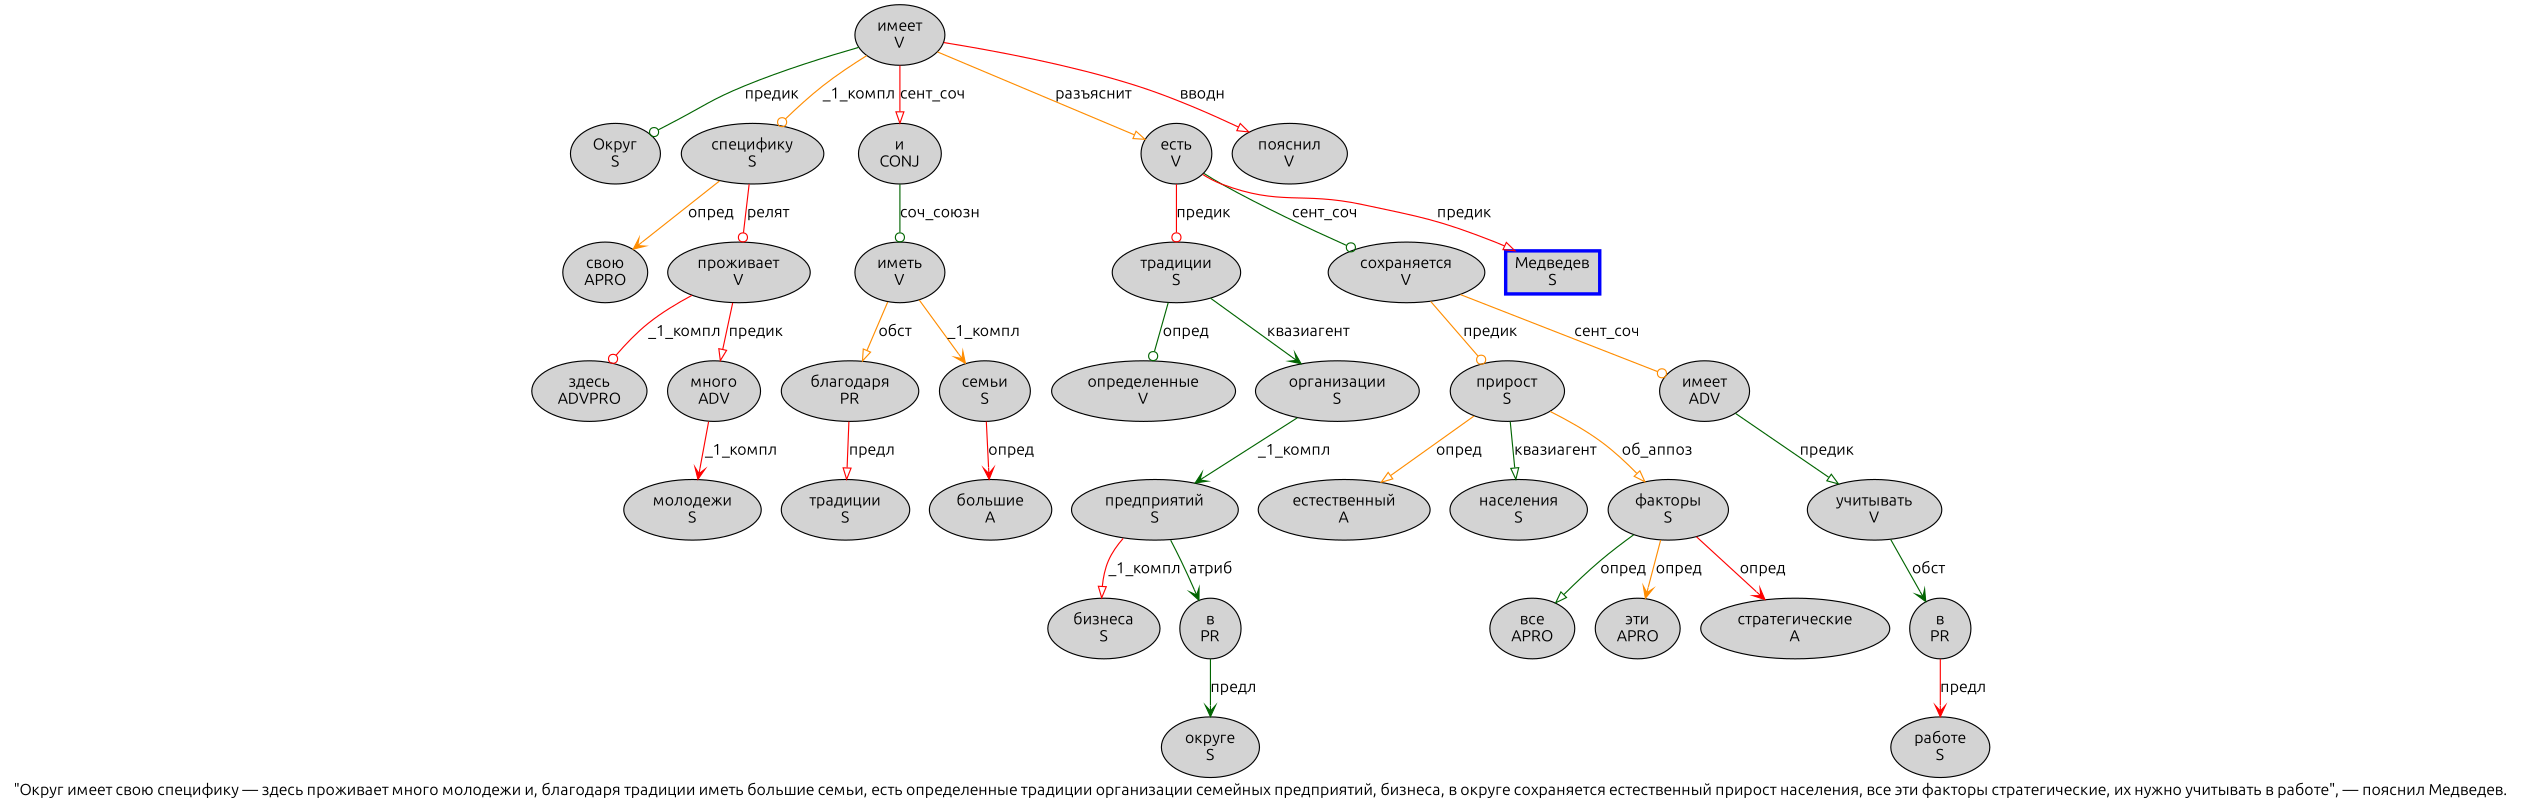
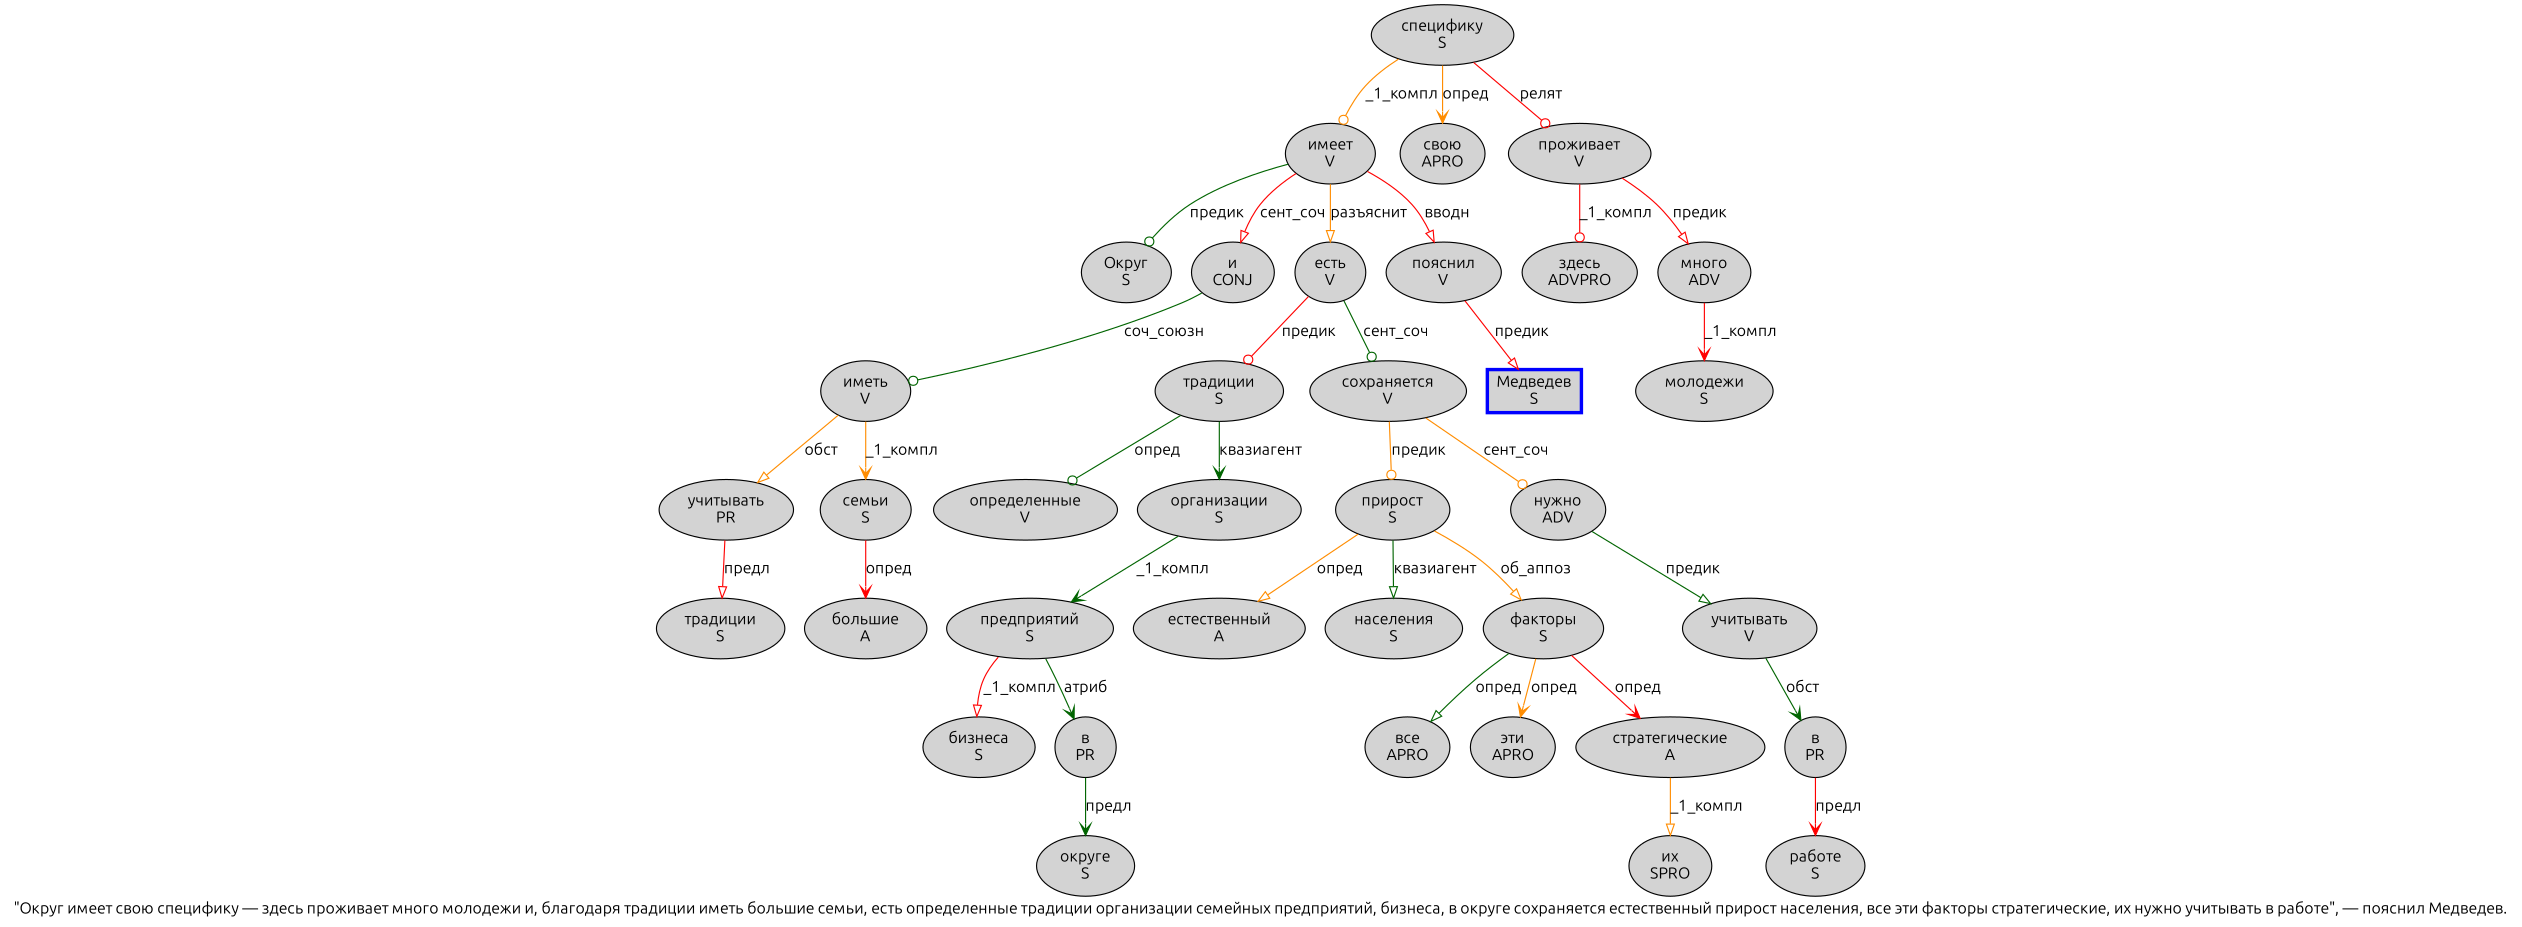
(824, 85) -> (1368, 84)
(1355, 203) -> (1488, 331)
(850, 391) -> (726, 510)
(1705, 391) -> (1558, 510)
none -> (1670, 866)
